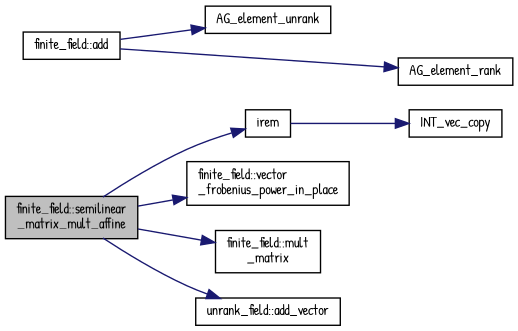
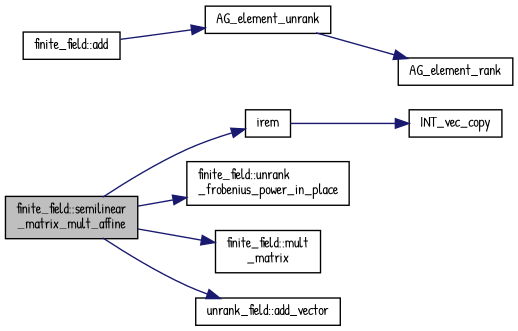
(252, 58) -> (355, 44)
(268, 183) -> (268, 183)
